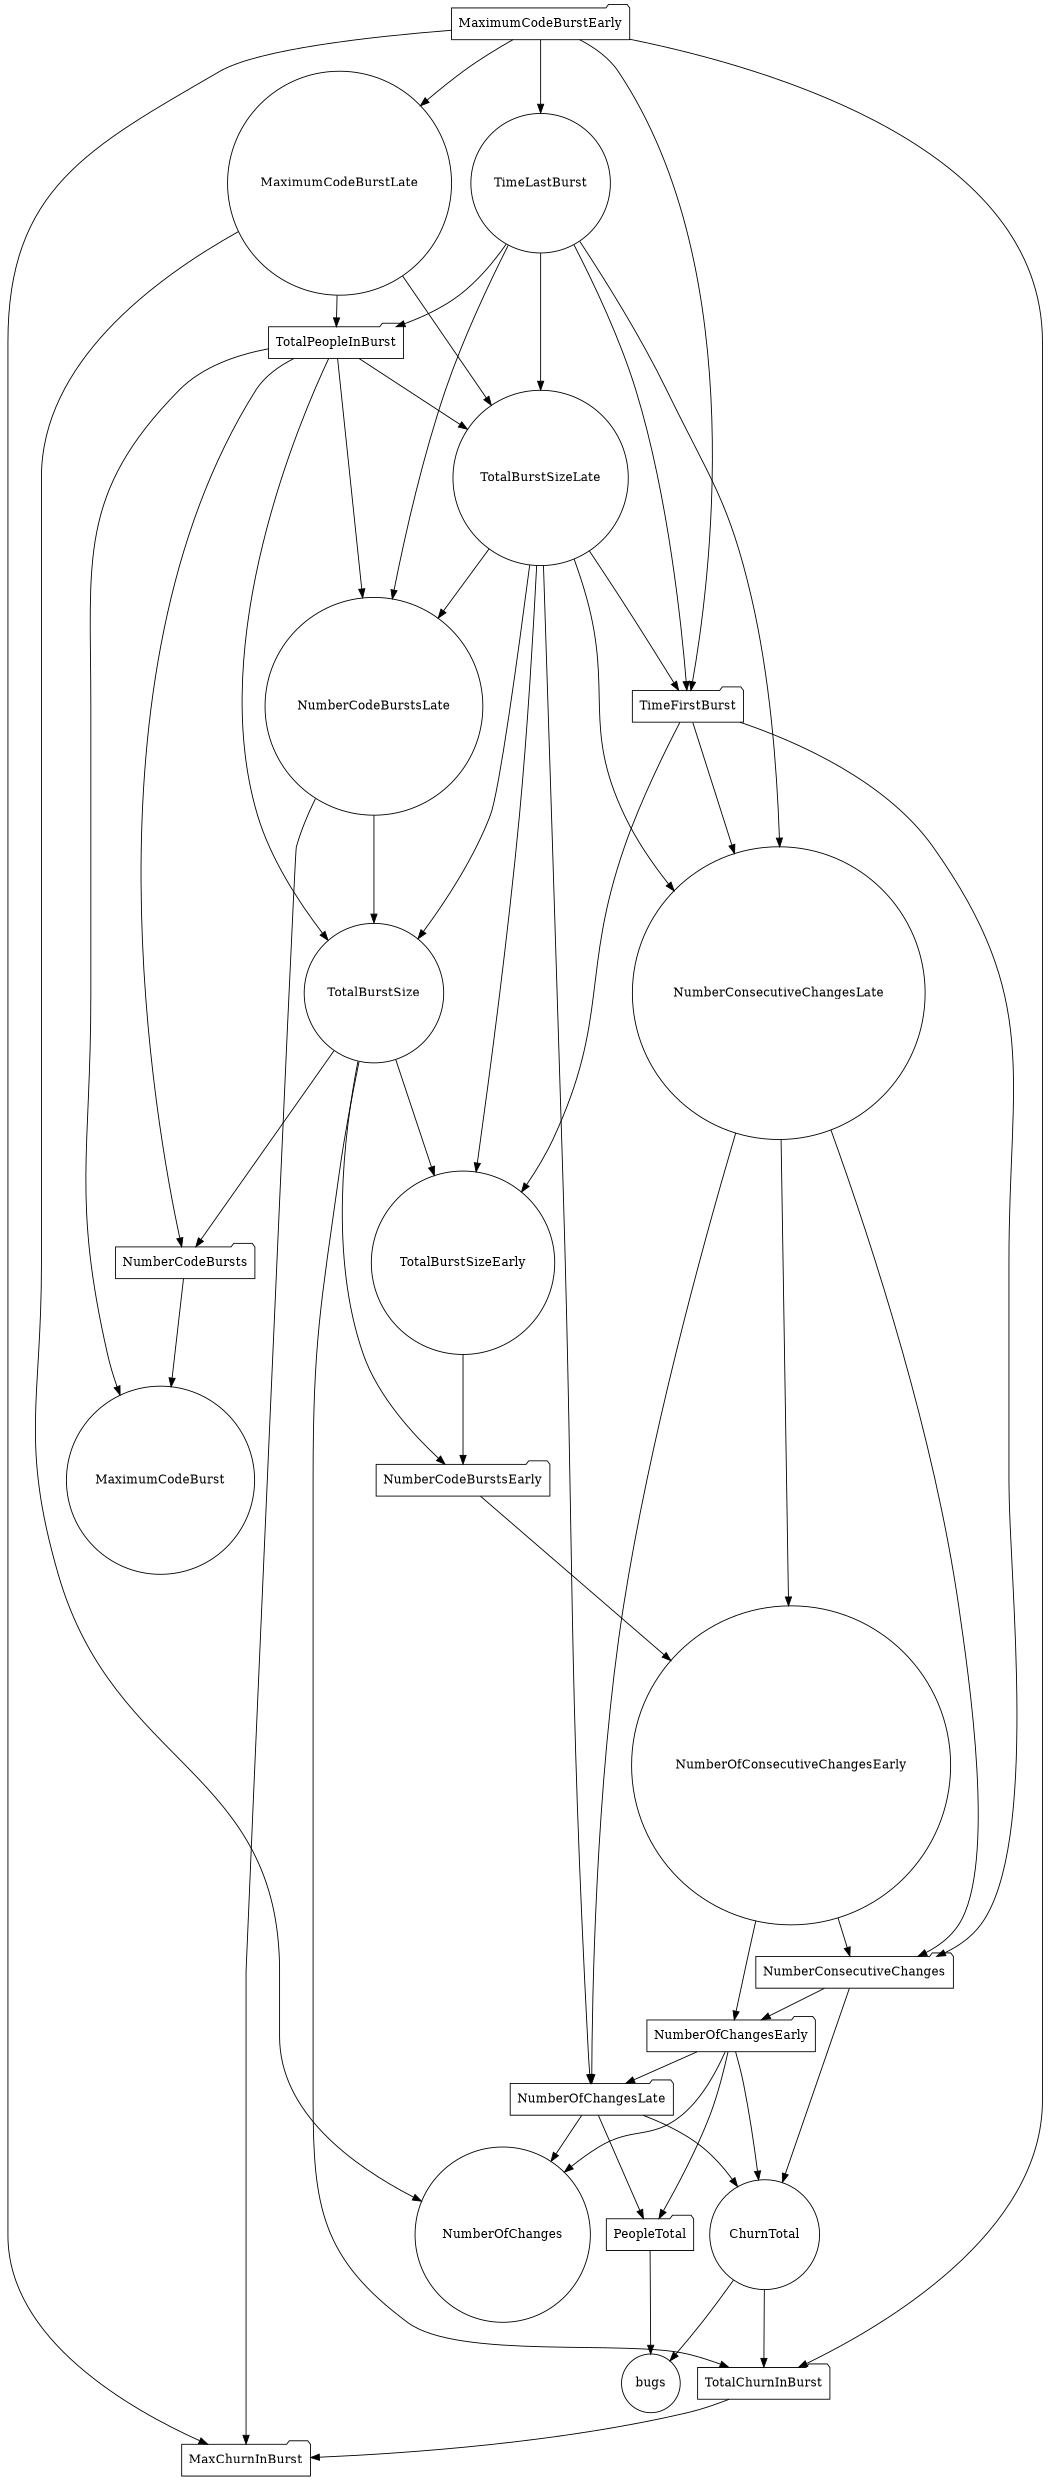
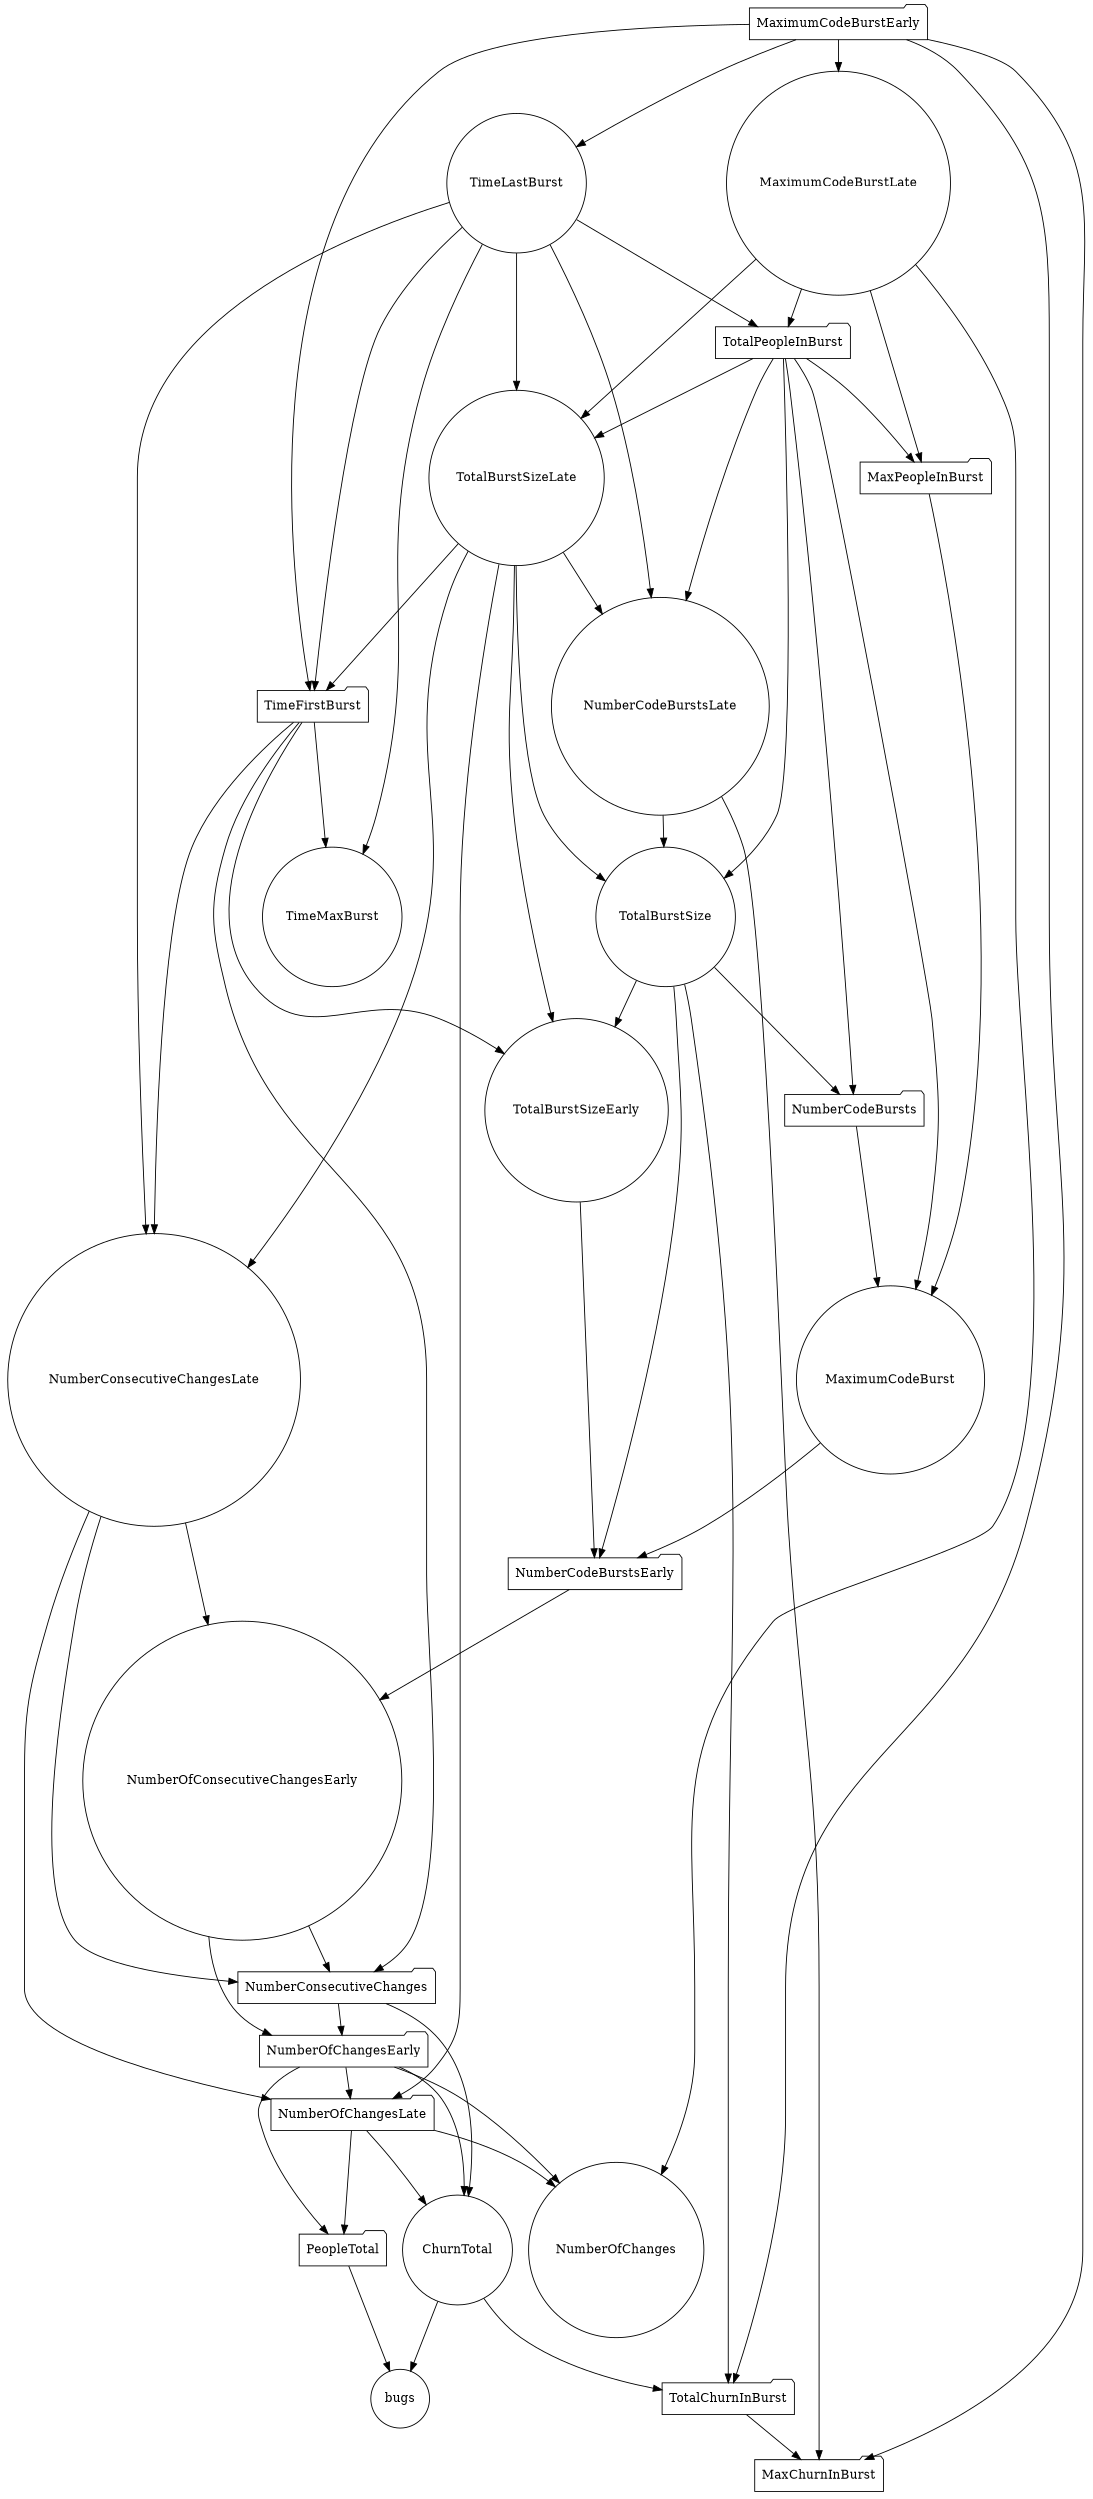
none -> (926, 478)
none -> (332, 917)
none -> (742, 1503)
